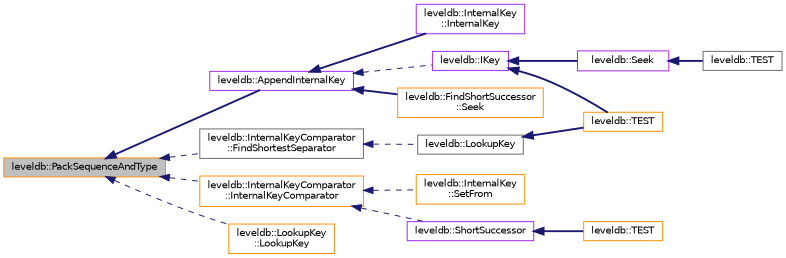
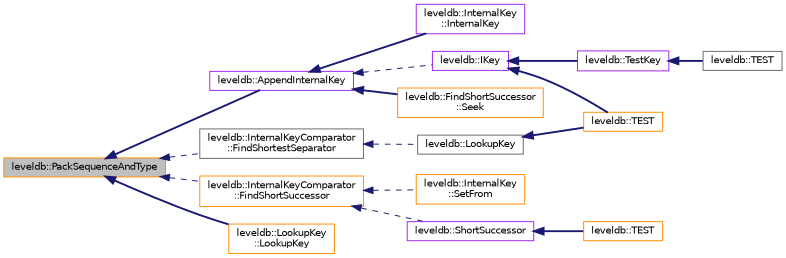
(623, 61) -> (623, 61)
(282, 191) -> (282, 191)
(171, 204) -> (171, 204)
